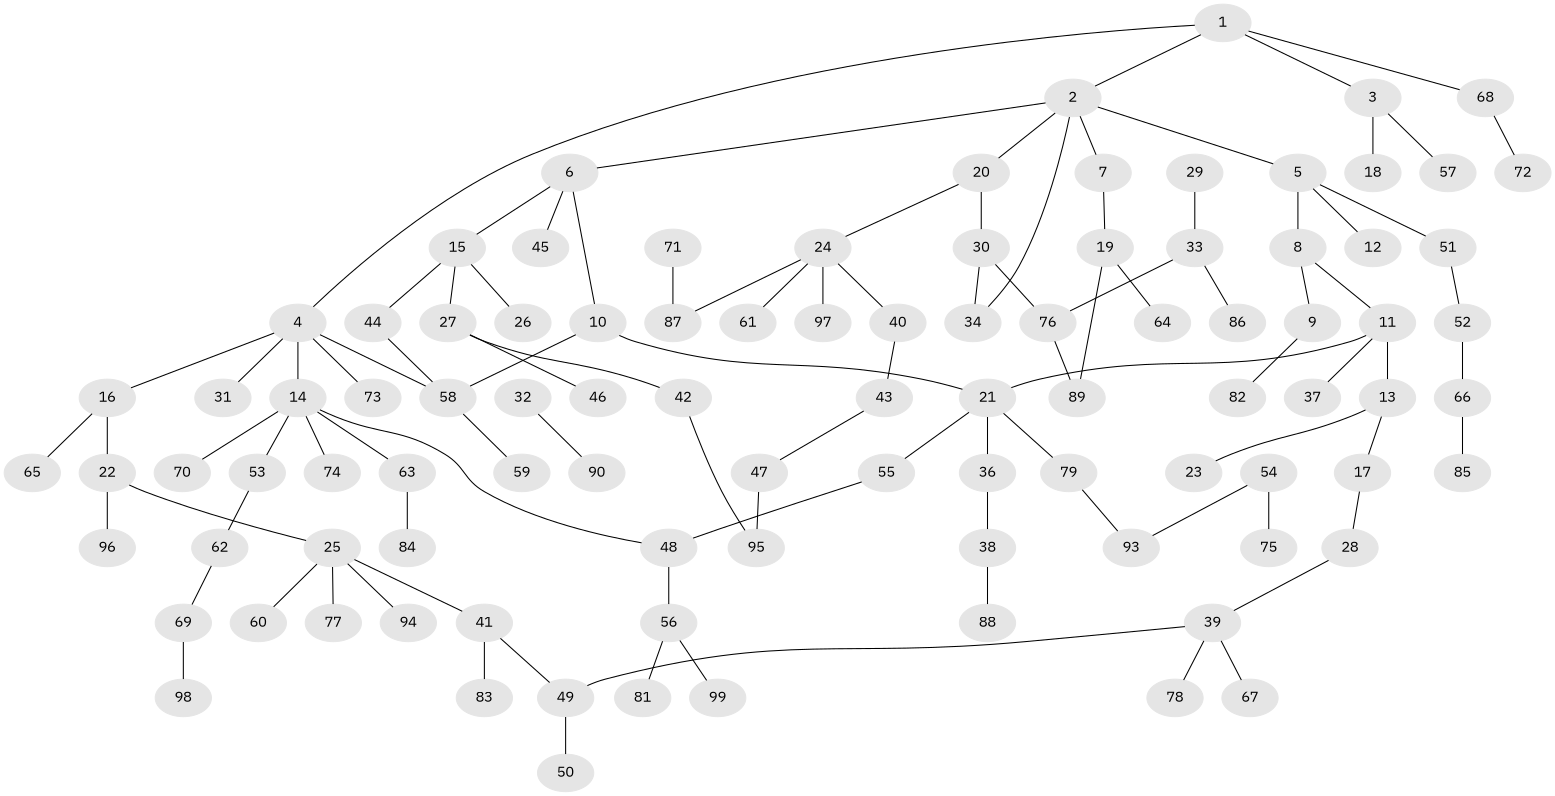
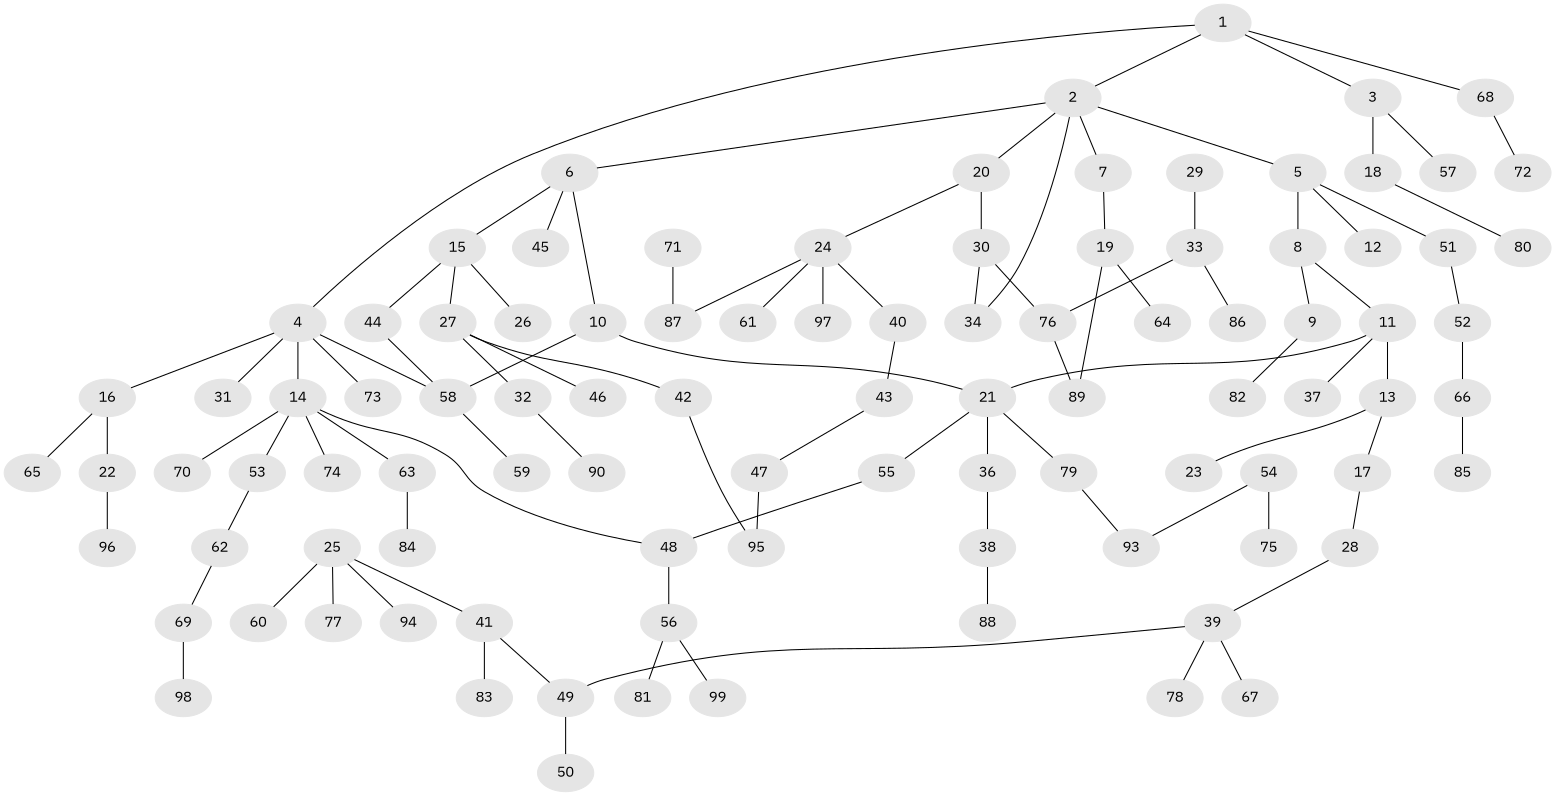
none -> (1523, 248)
none -> (485, 360)
(217, 516) -> none
